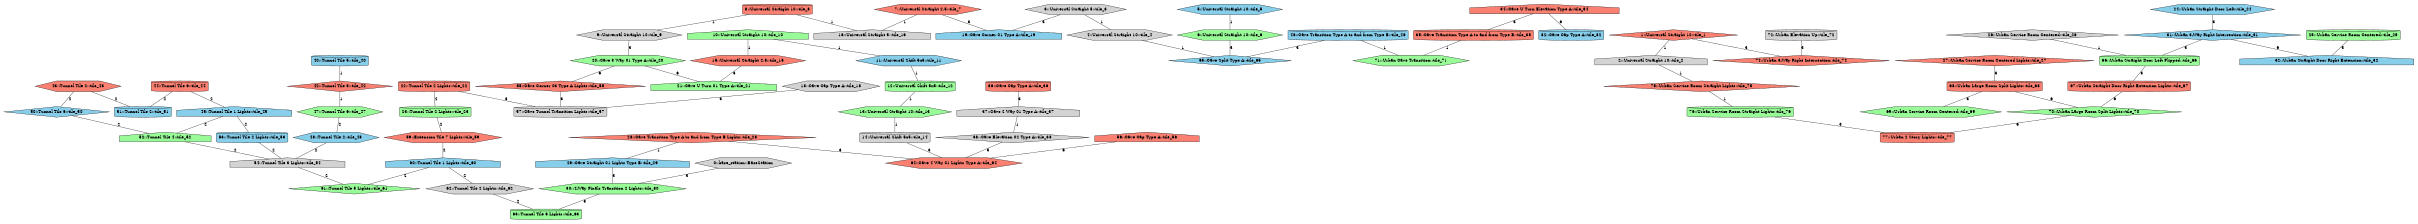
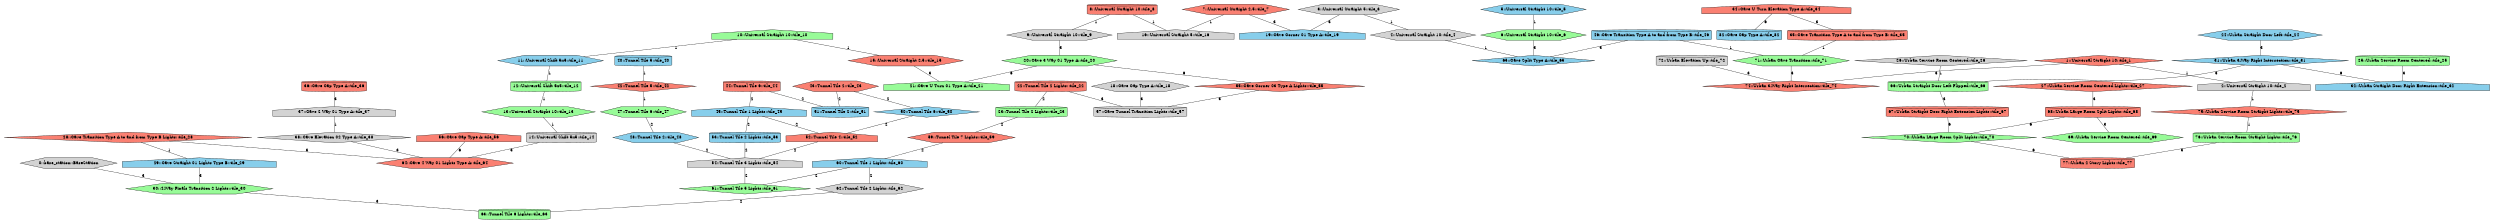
none -> (1791, 73)
(165, 138) -> (832, 138)
(443, 138) -> (961, 138)
